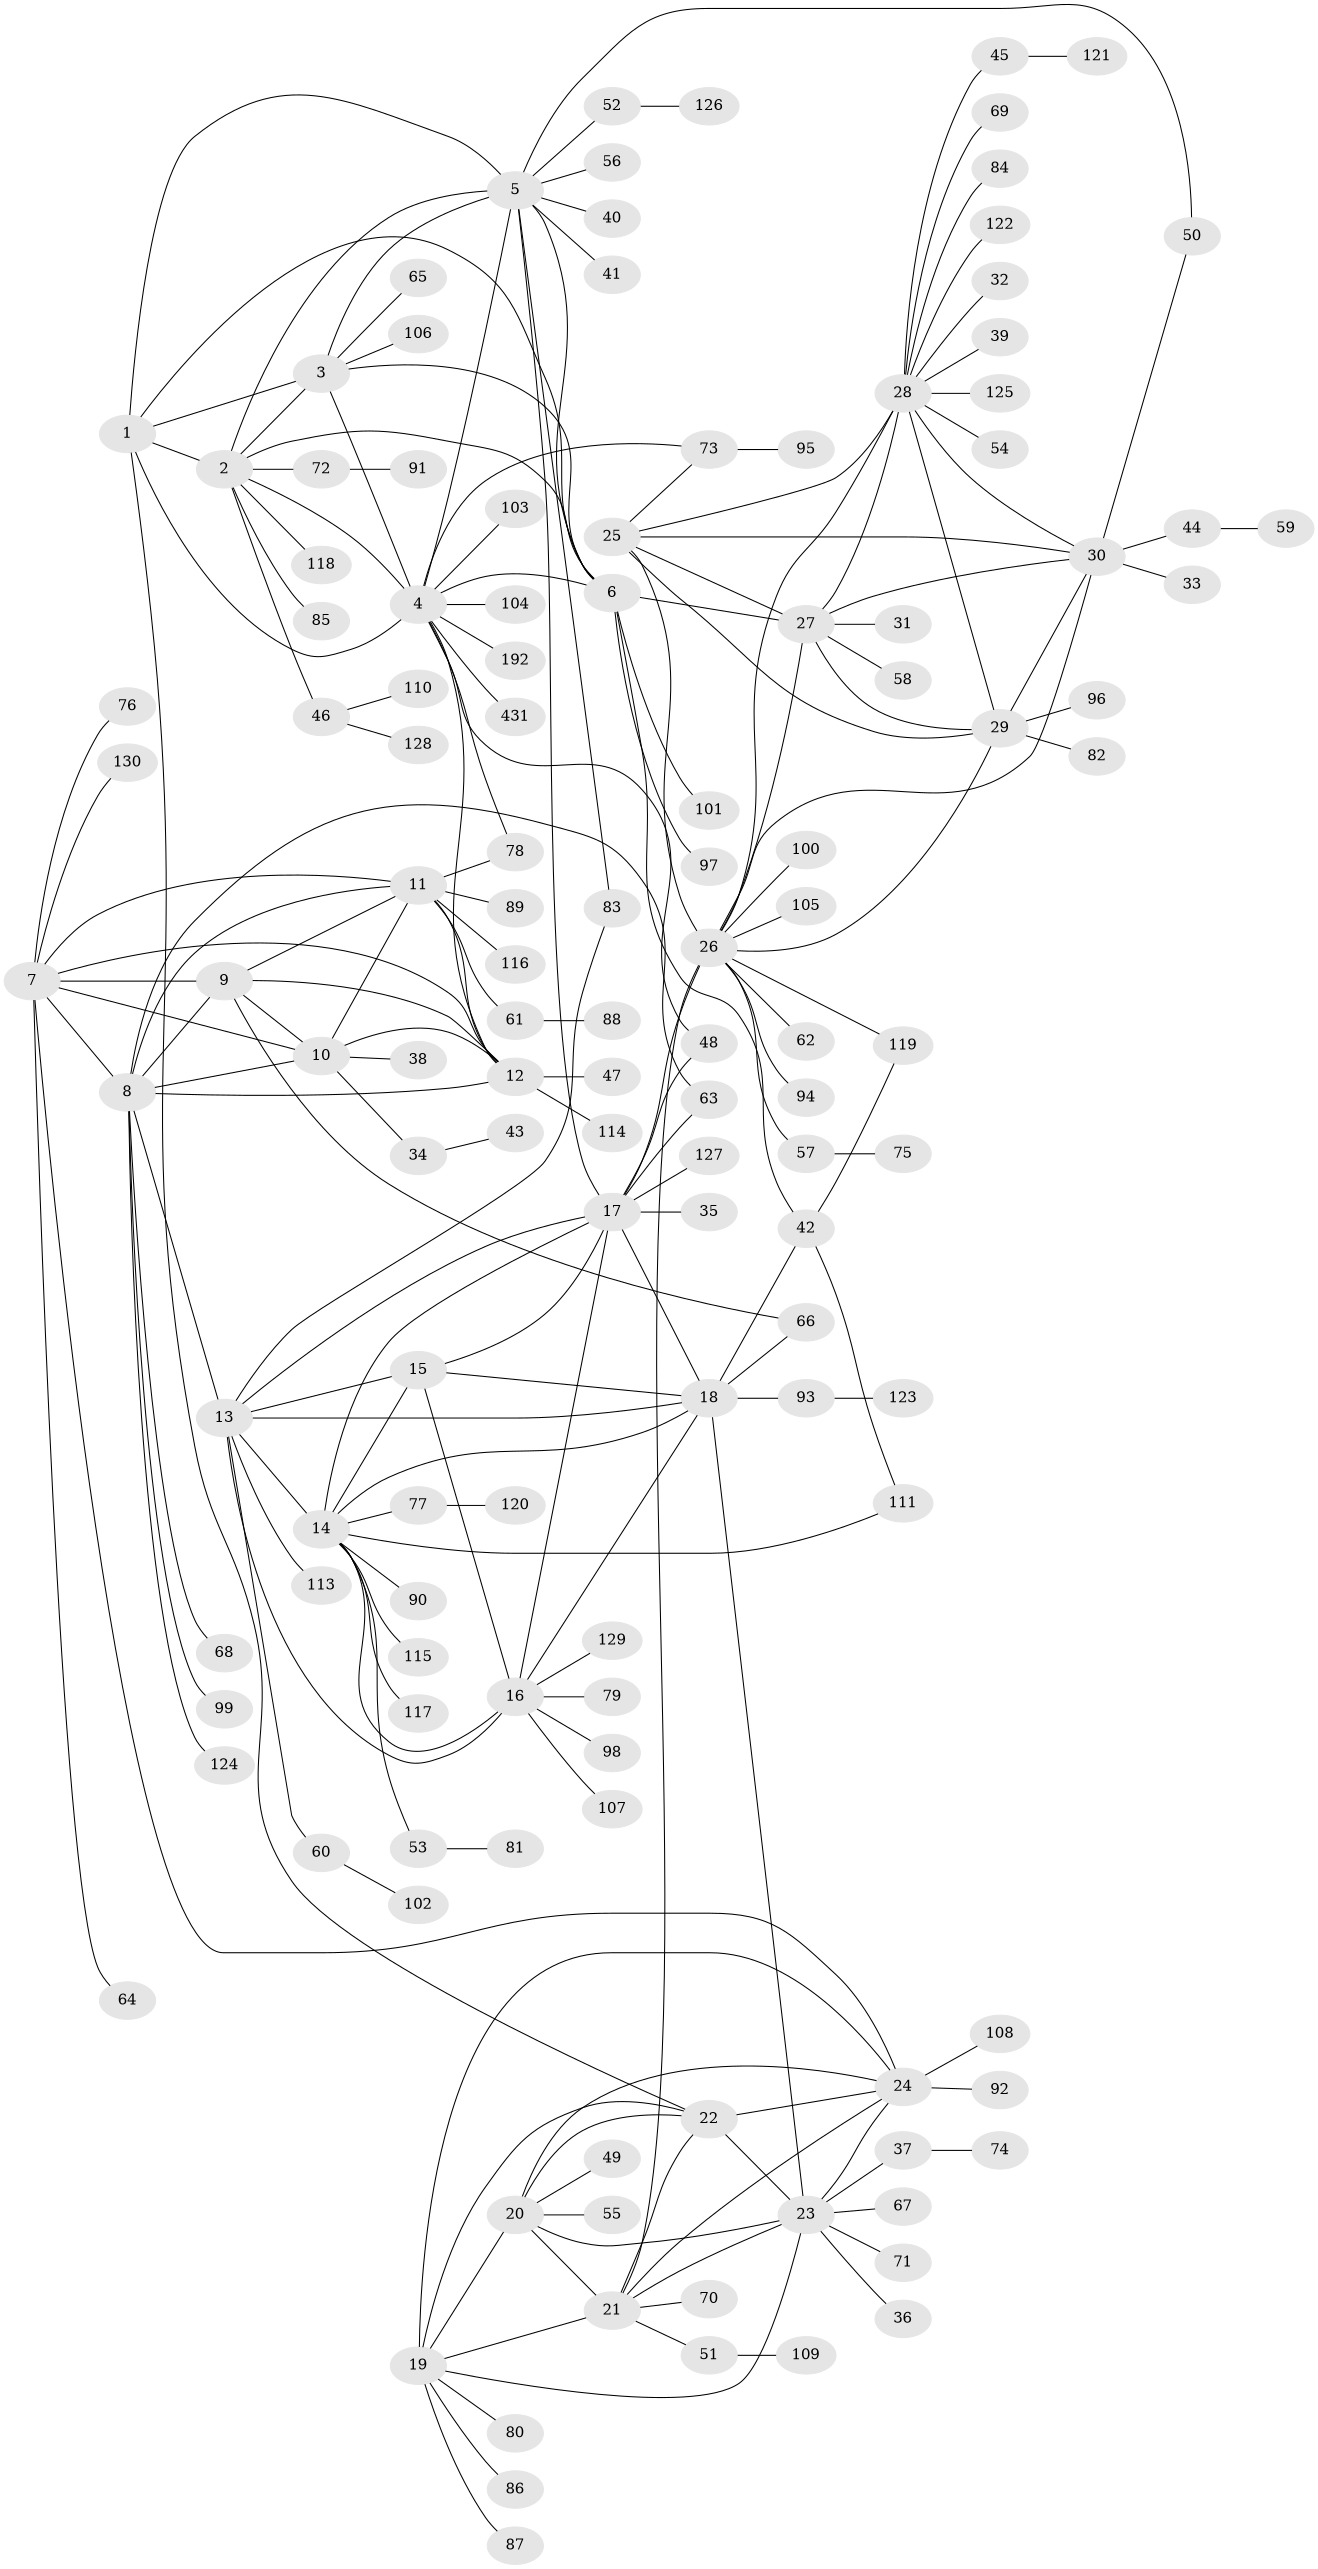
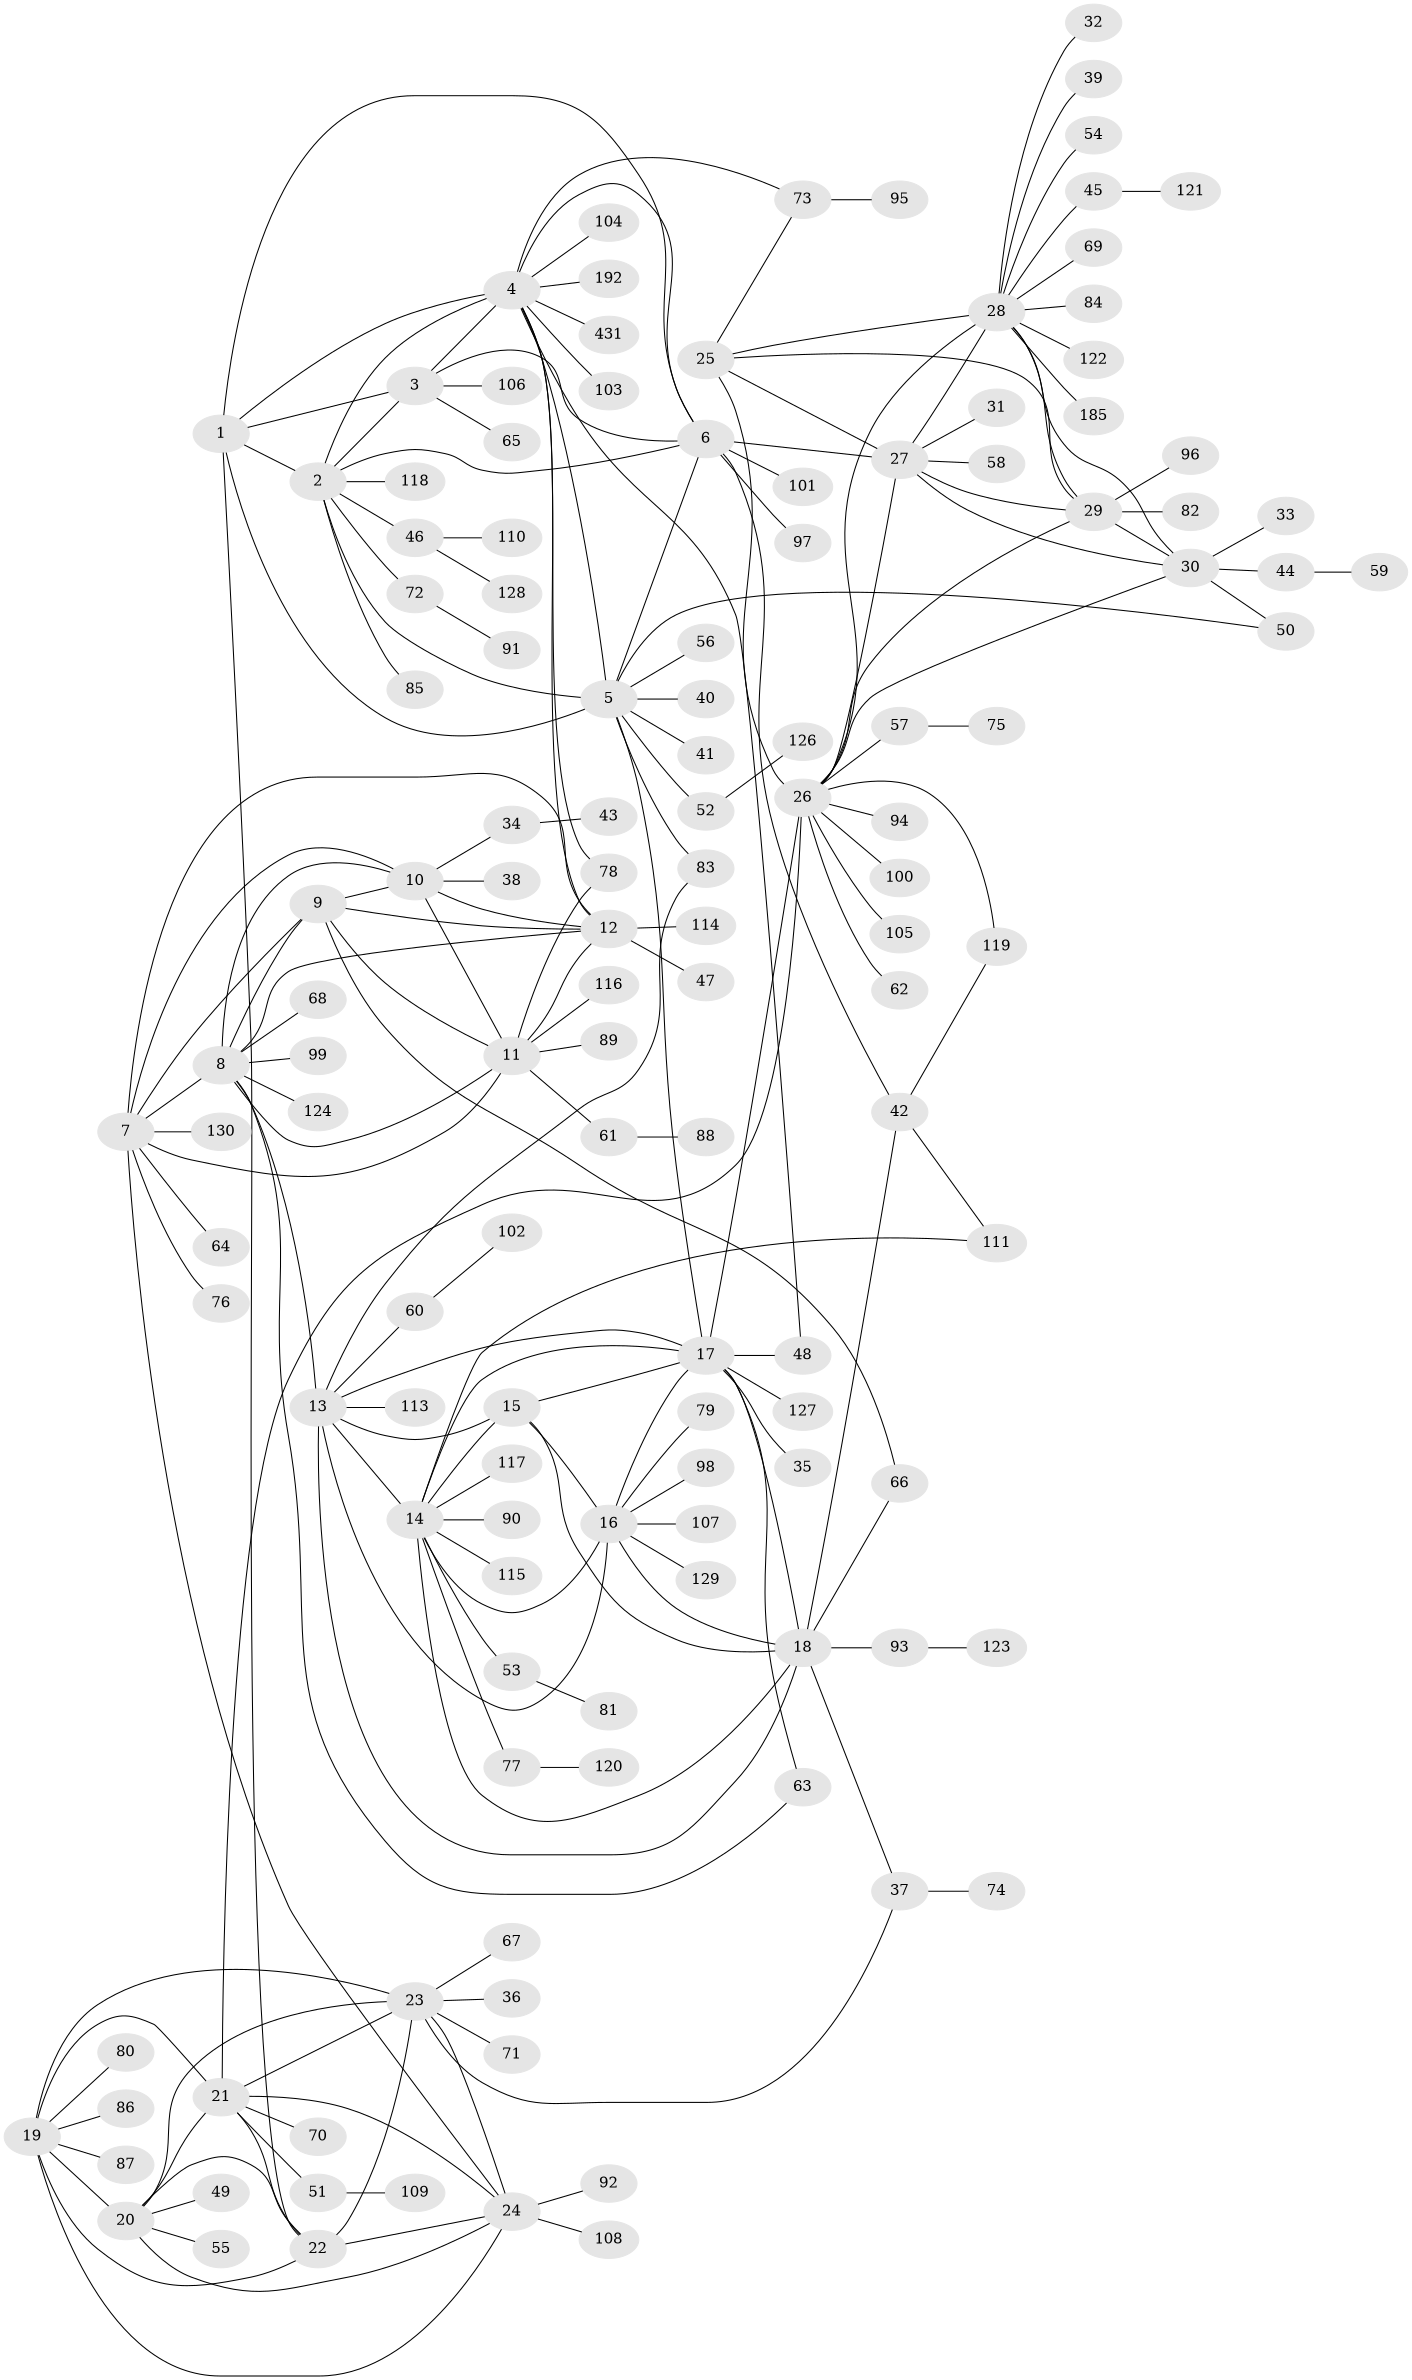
(386, 253) -> none
(1000, 393) -> (1094, 416)
(845, 537) -> none
(758, 1807) -> (851, 1770)
